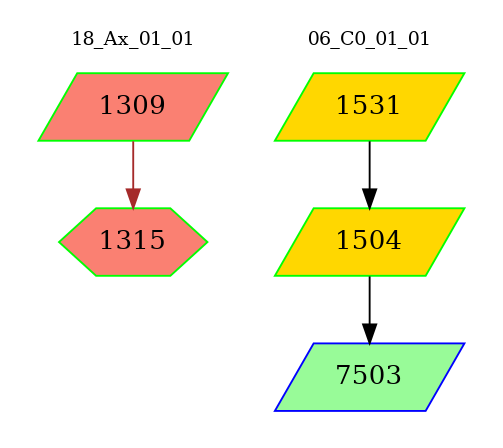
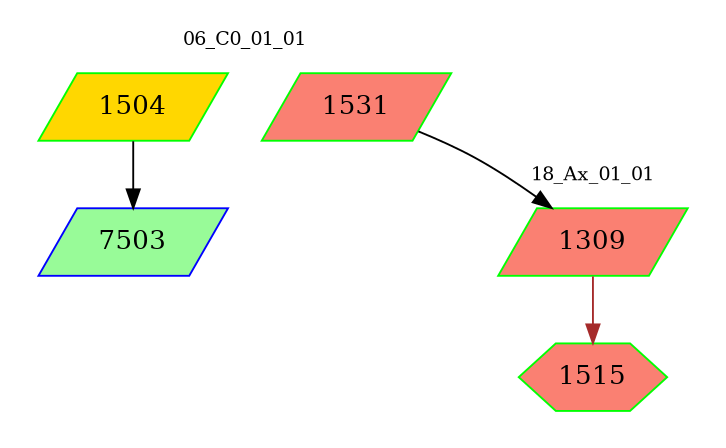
(370, 107) -> (357, 107)
(370, 165) -> (494, 169)
(133, 242) -> (593, 377)
